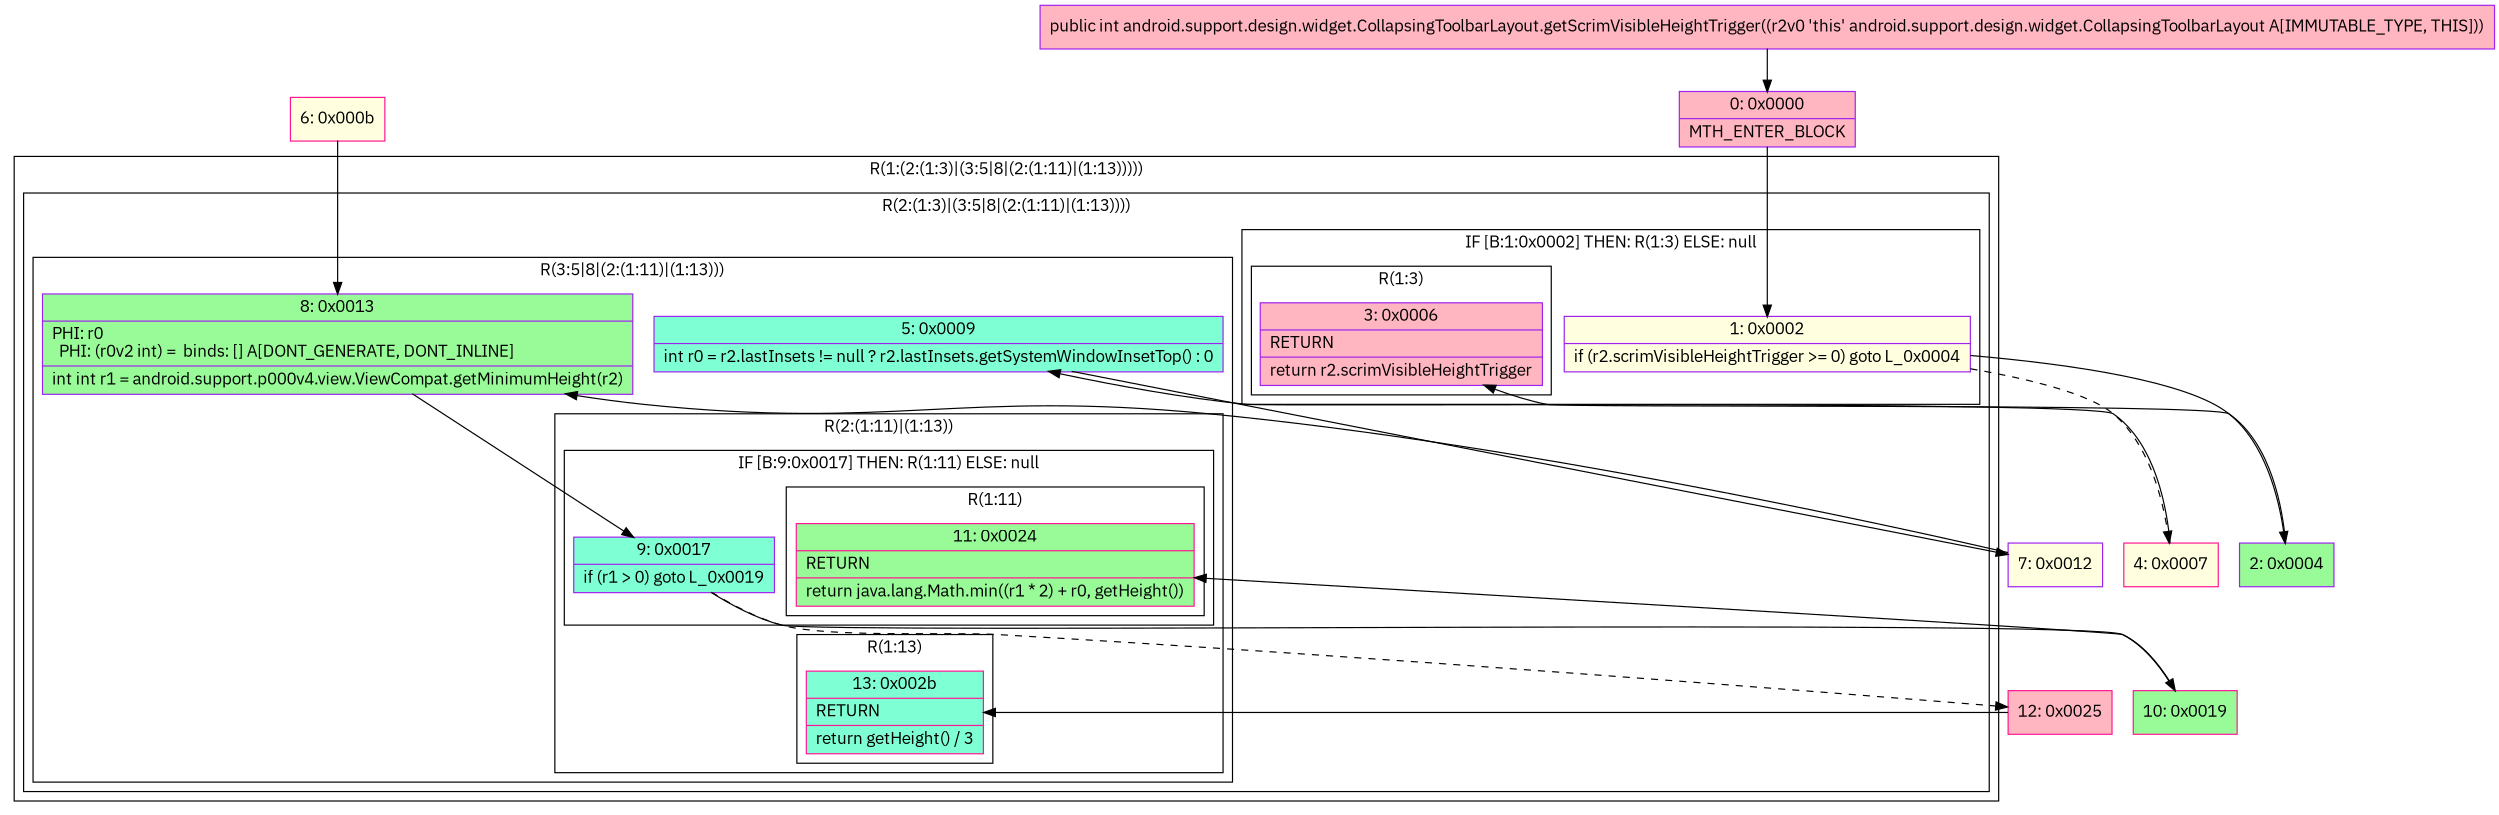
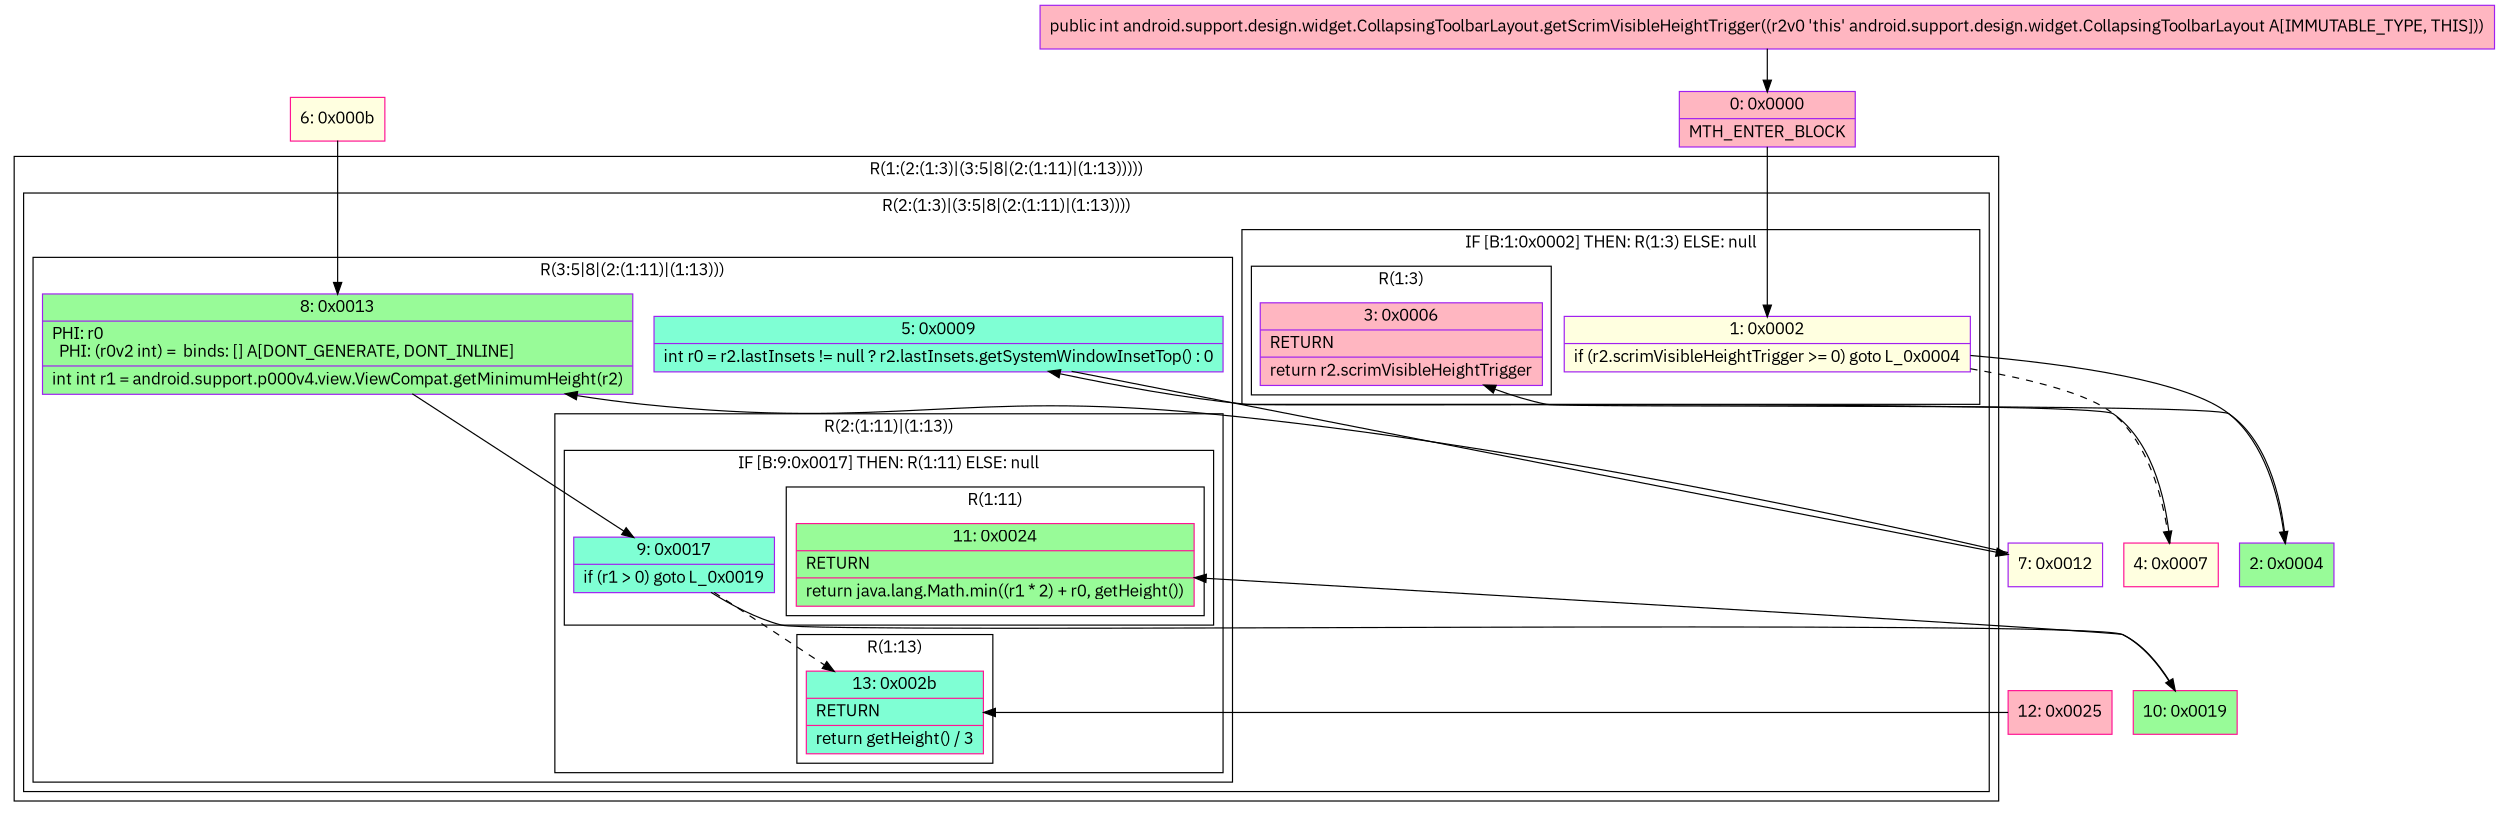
(1350, 657) -> (775, 632)
